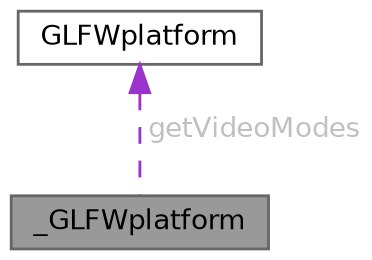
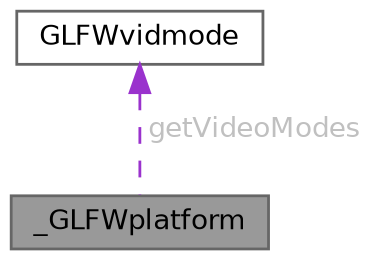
(140, 38) -> (140, 38)
